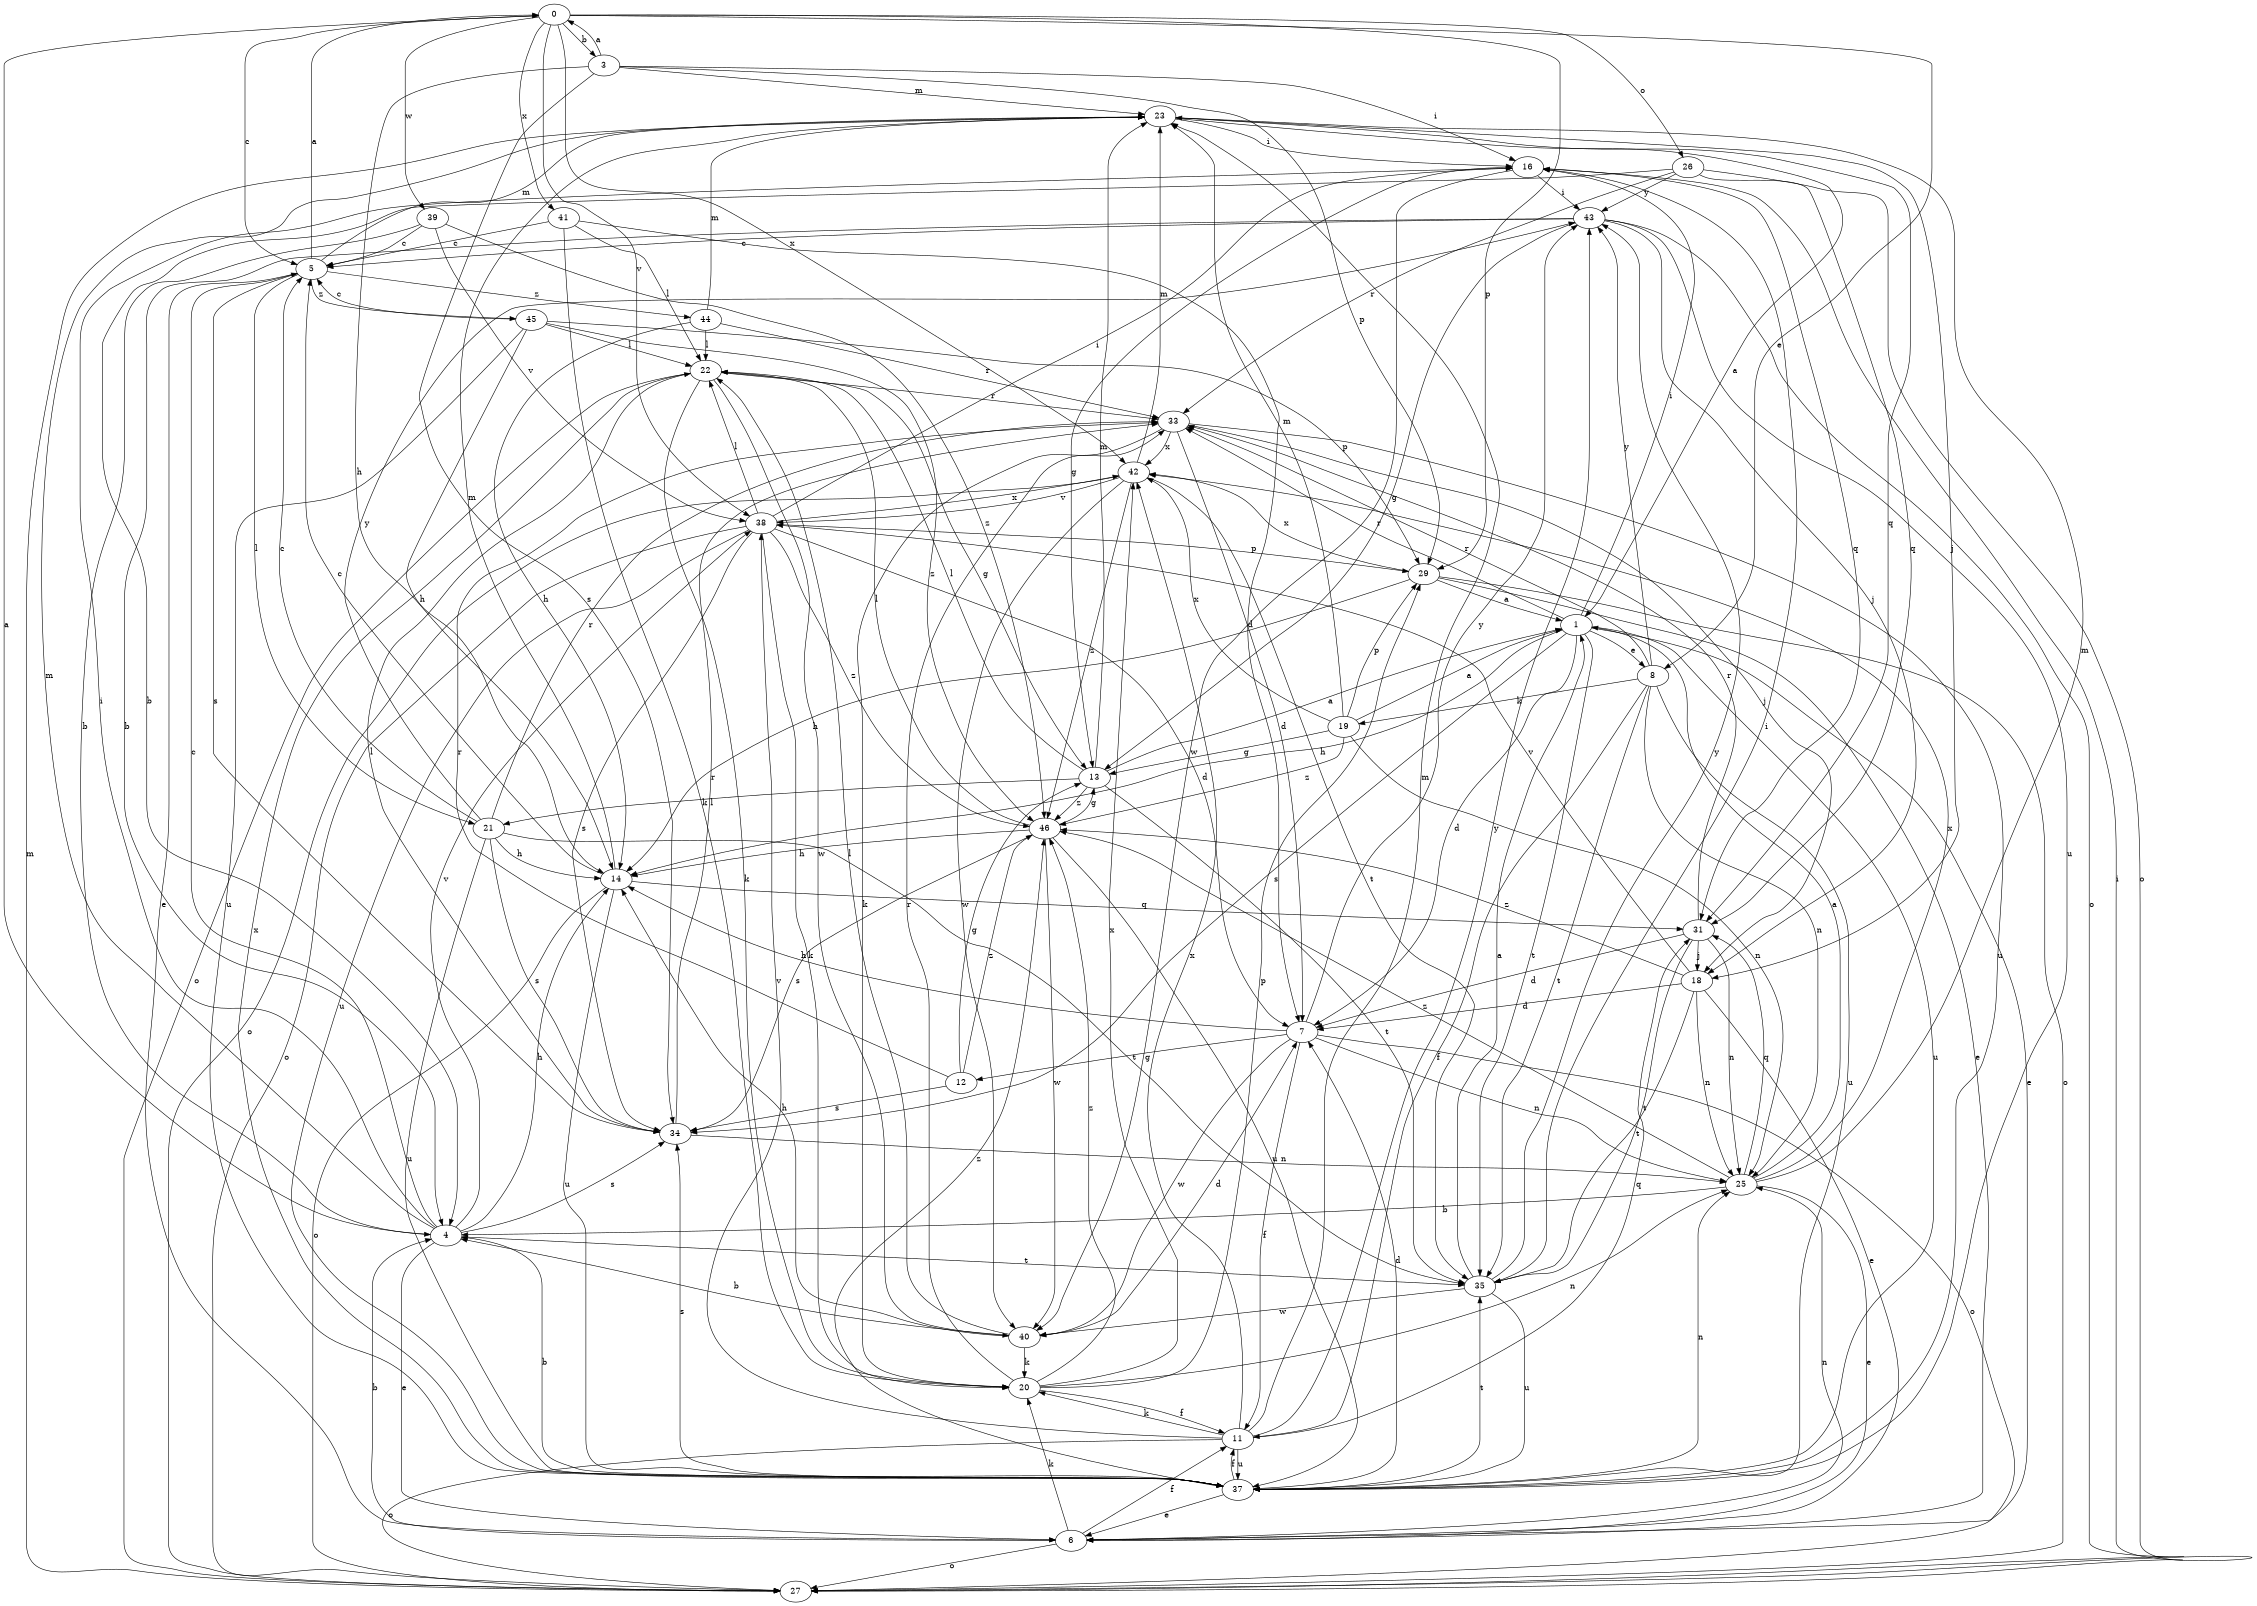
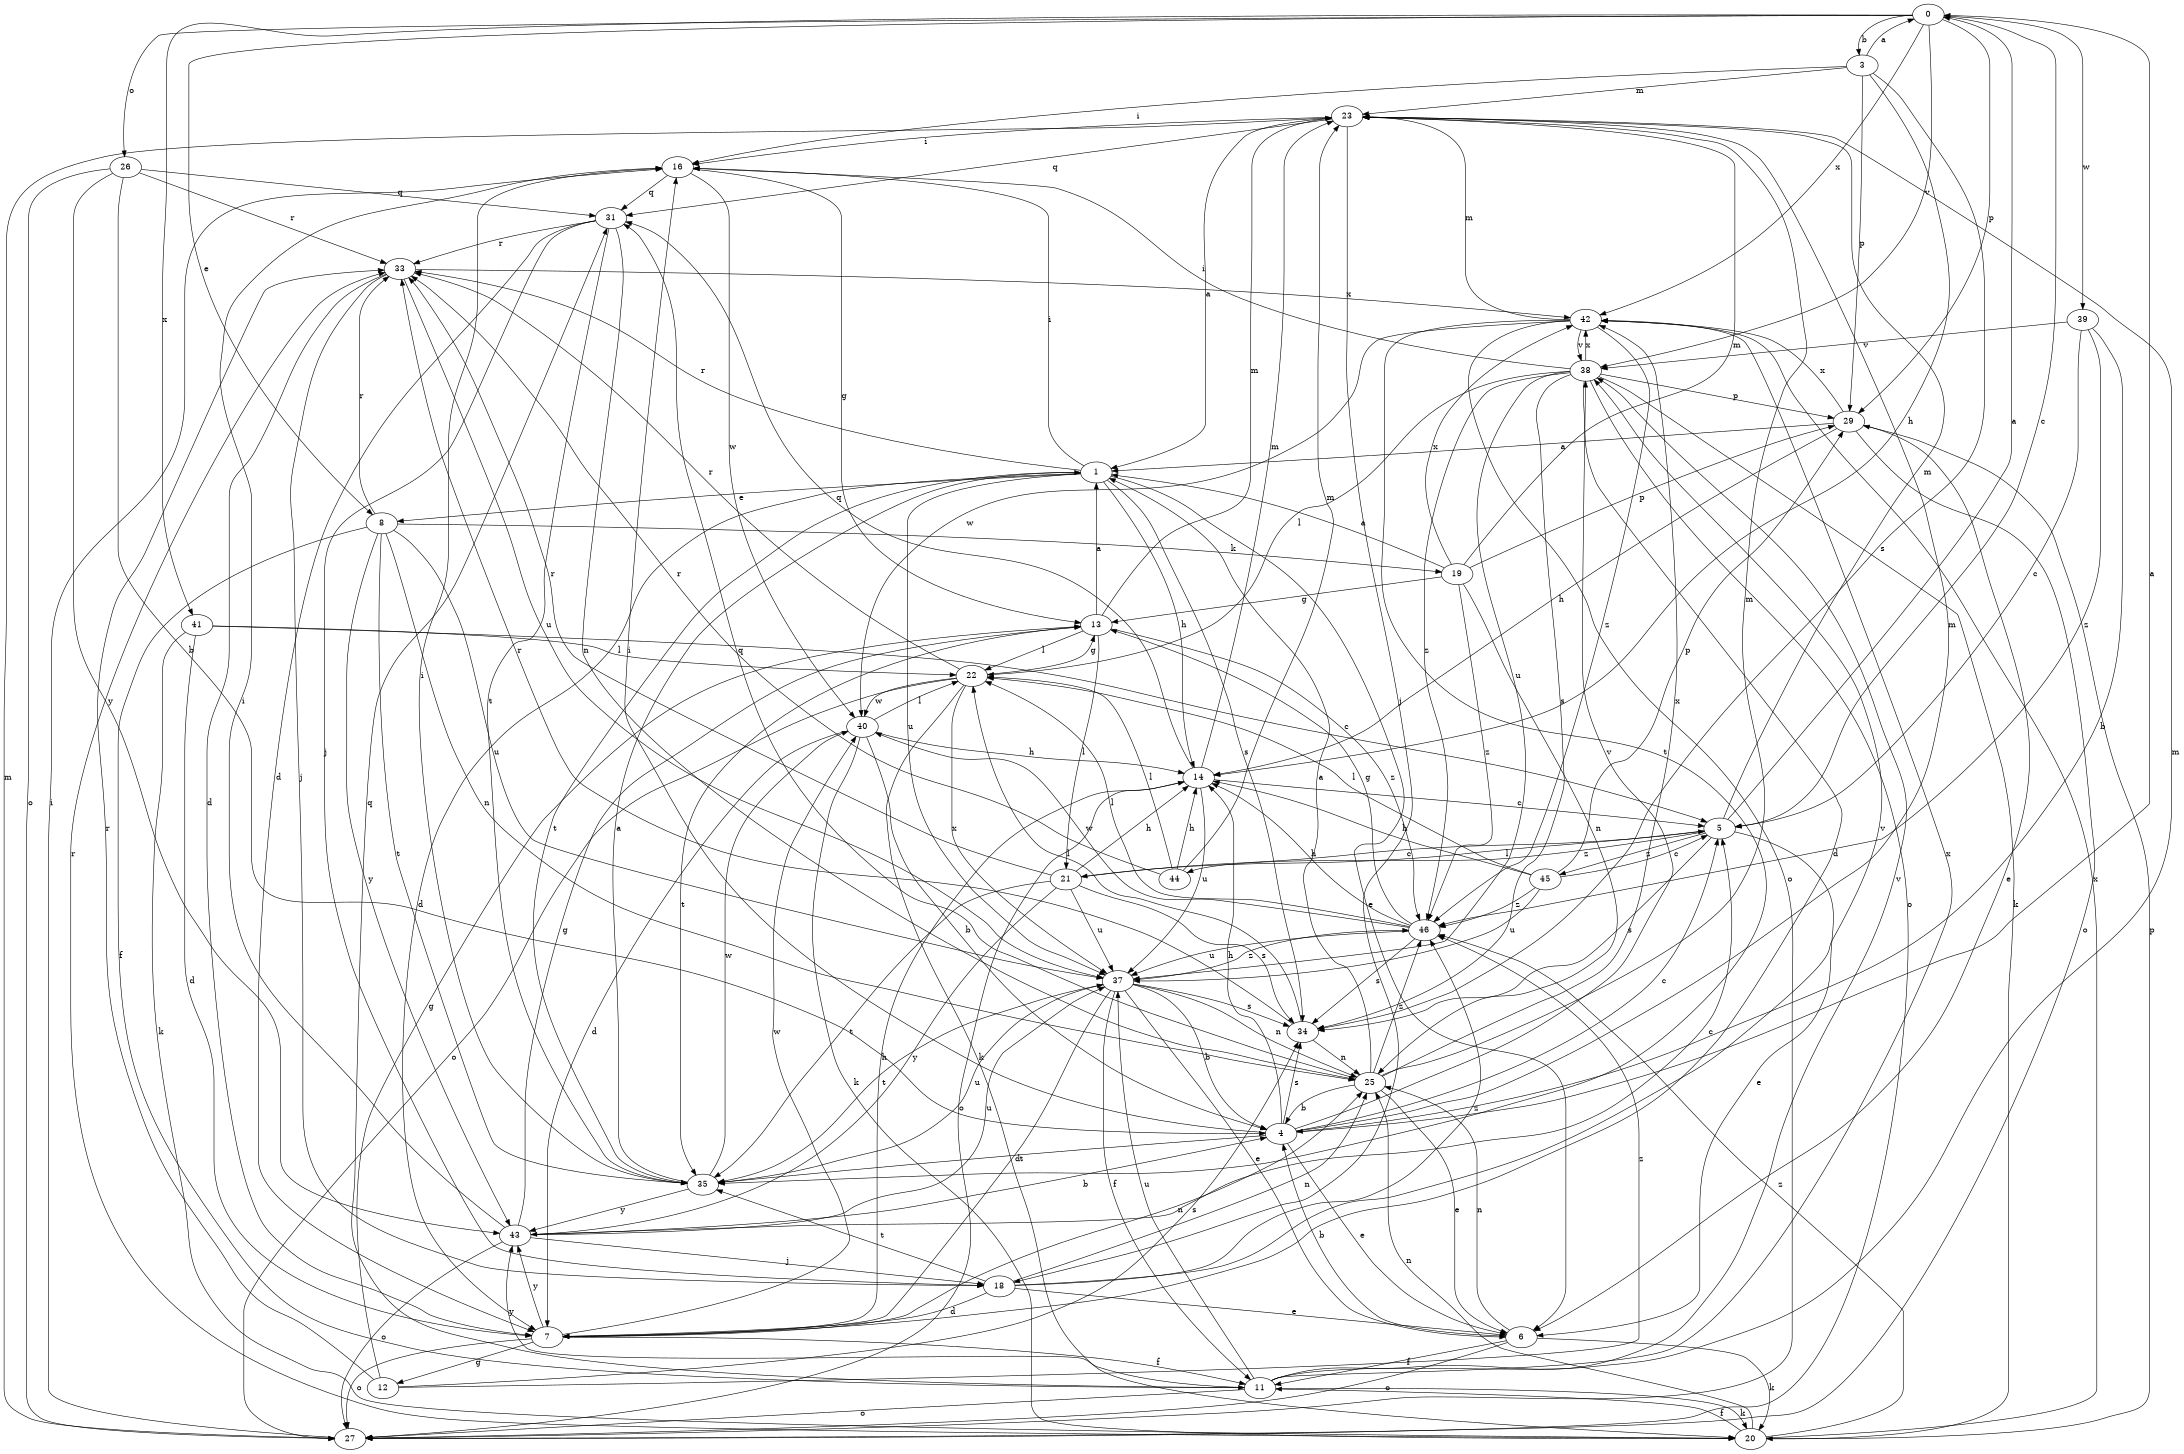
(1556, 191) -> (251, 588)
(862, 839) -> none
